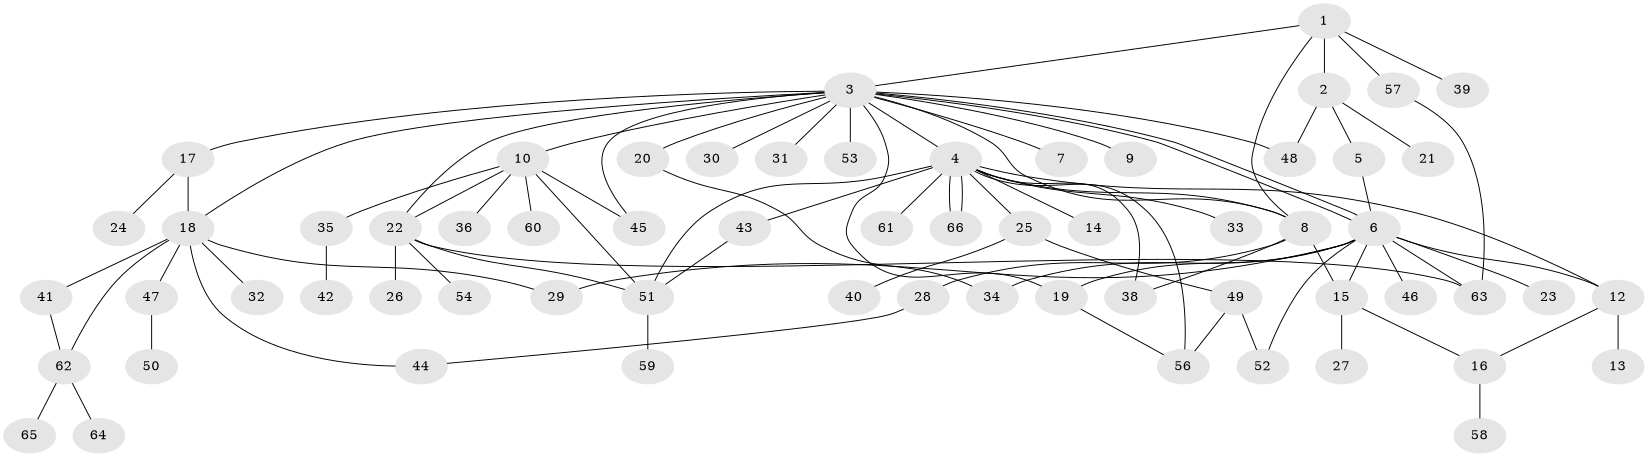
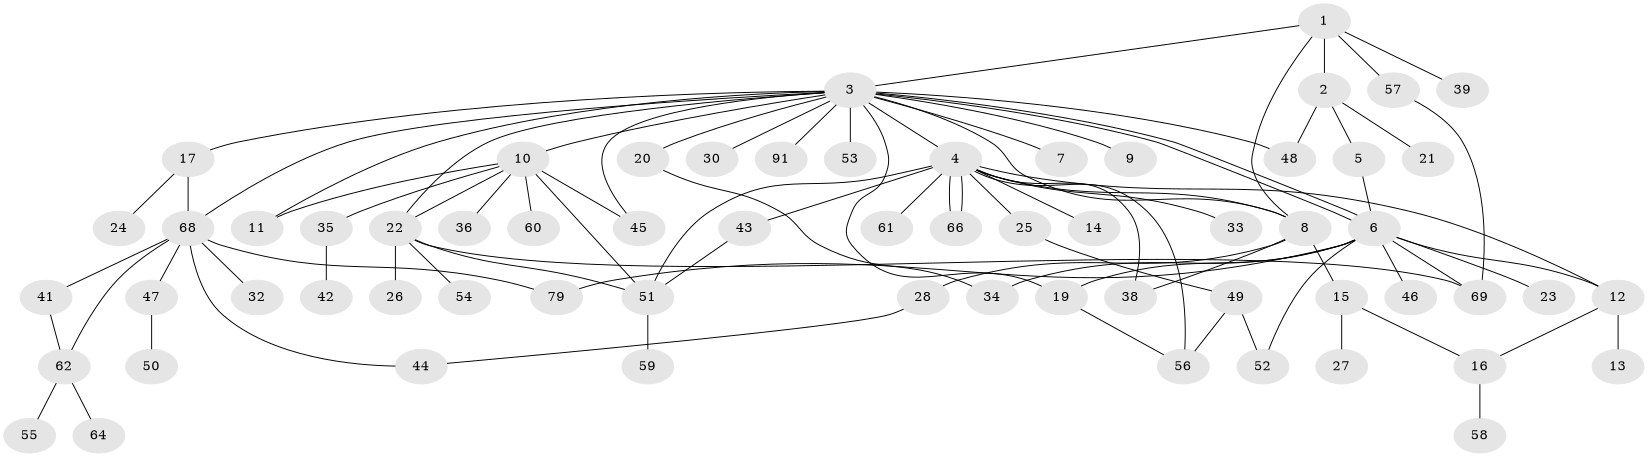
(781, 159) -> (781, 159)
(188, 228) -> (188, 228)
none -> (257, 228)
(1359, 261) -> none
(557, 298) -> (557, 298)
(854, 298) -> none
(1480, 298) -> (1480, 298)
(30, 436) -> (30, 436)
